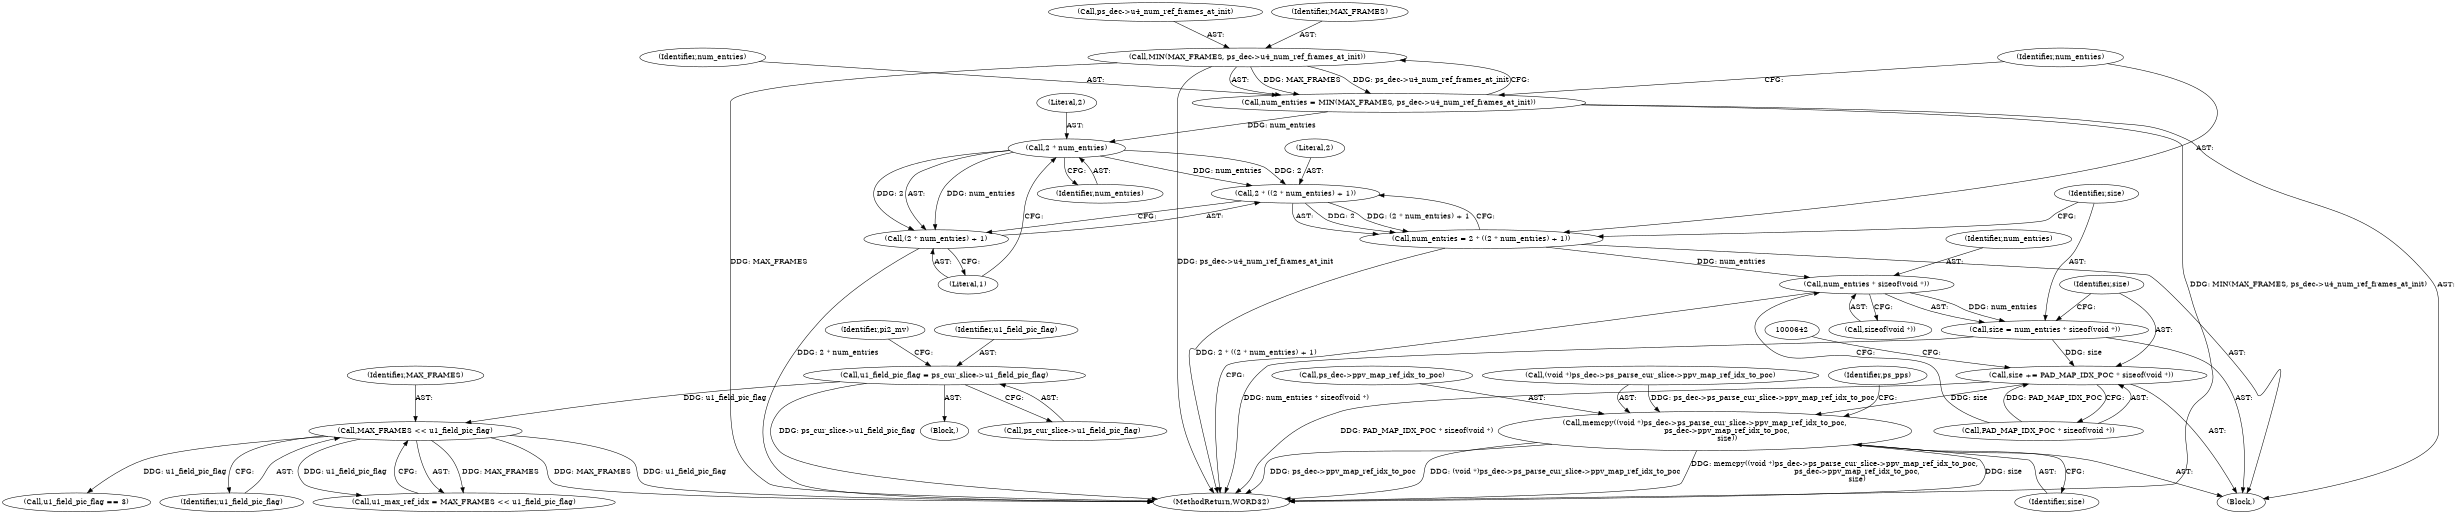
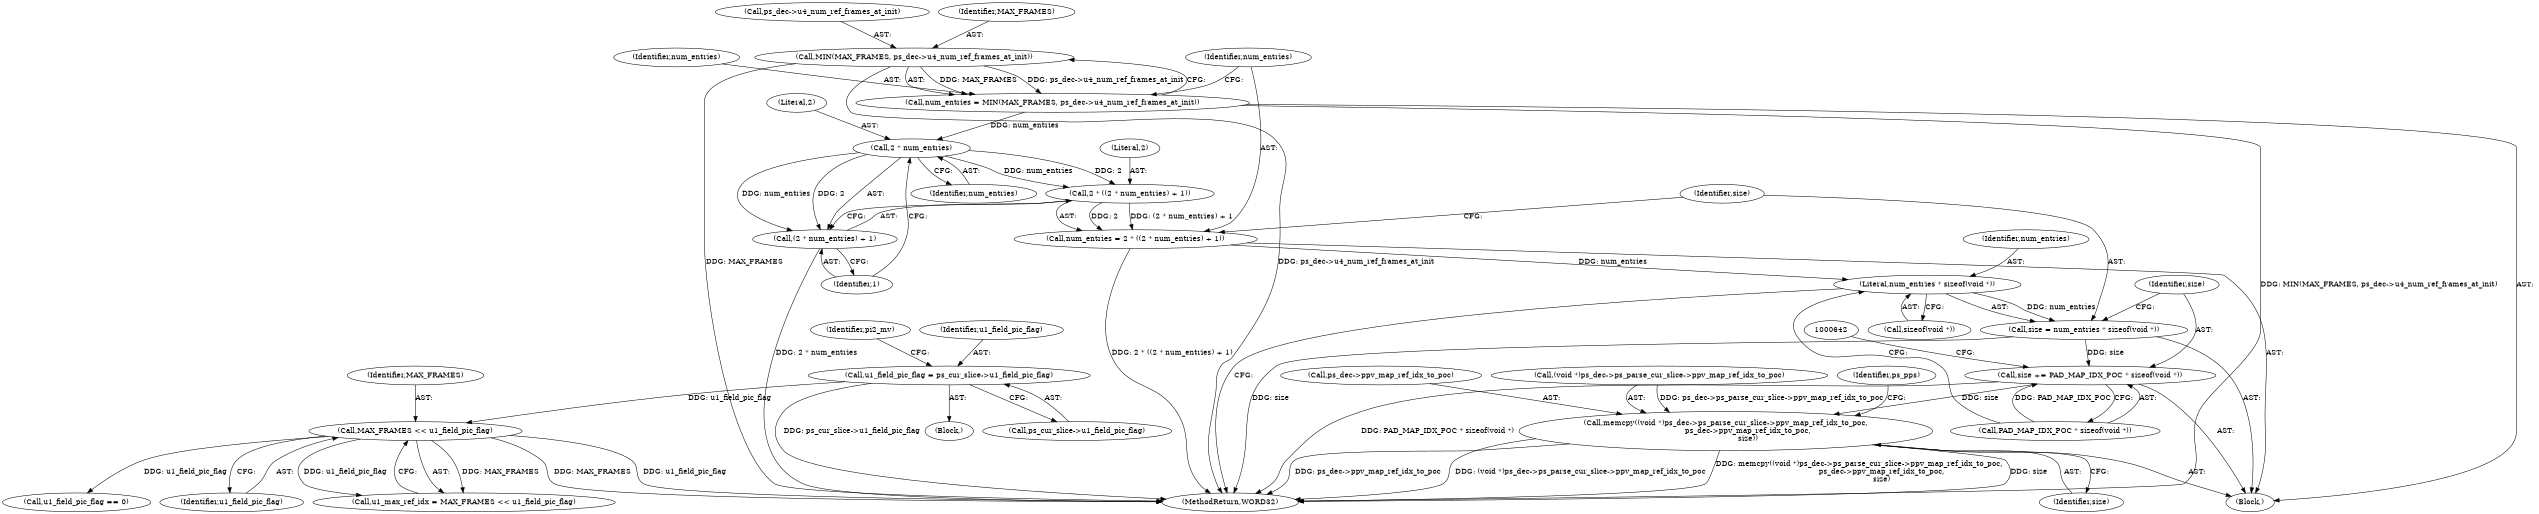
(1438, 202) -> none
(968, 285) -> (857, 285)
(1867, 285) -> (1927, 285)
(1307, 398) -> (1271, 398)
(77, 502) -> (77, 502)
